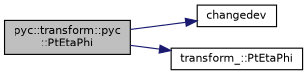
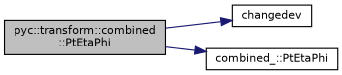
(67, 37) -> (85, 37)
(237, 59) -> (272, 59)
